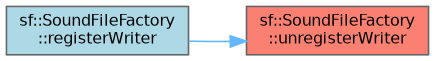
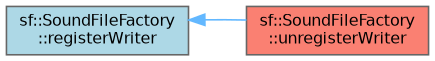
(209, 41) -> (226, 20)
